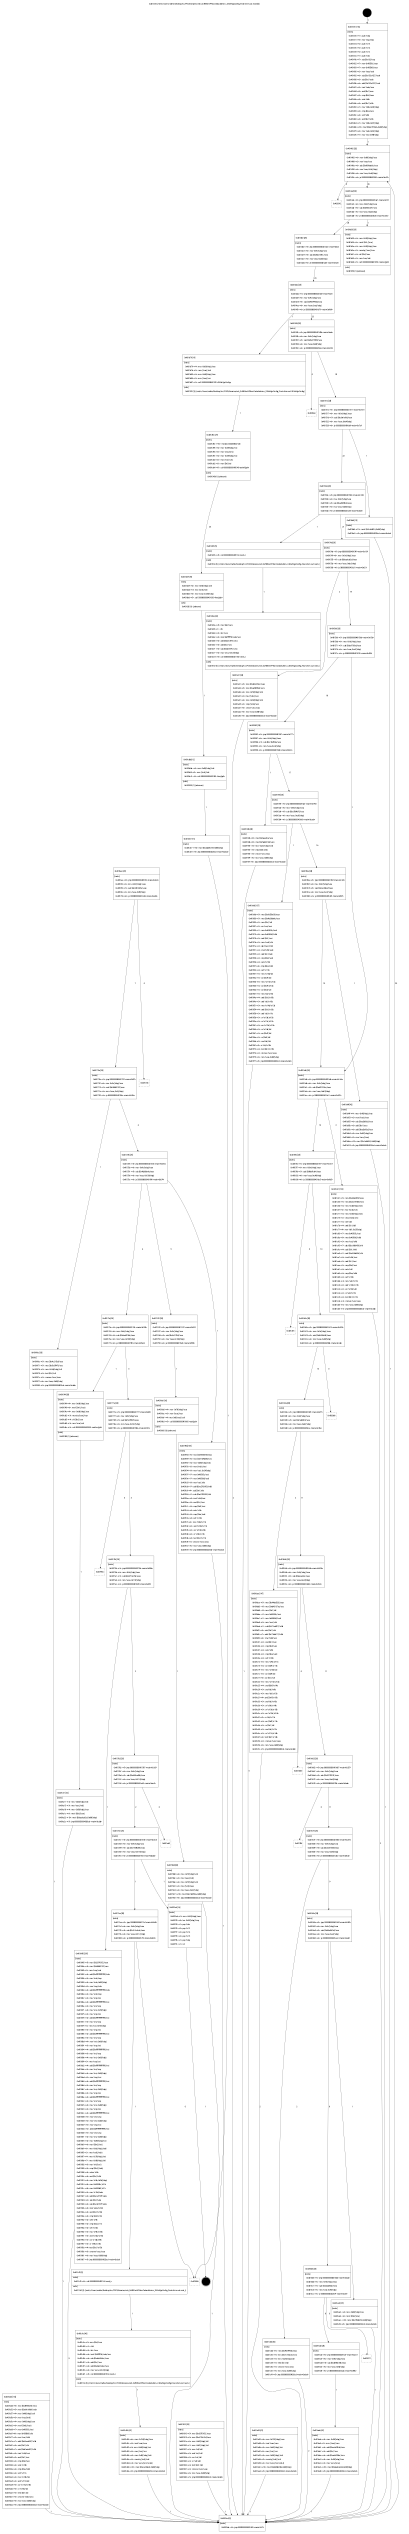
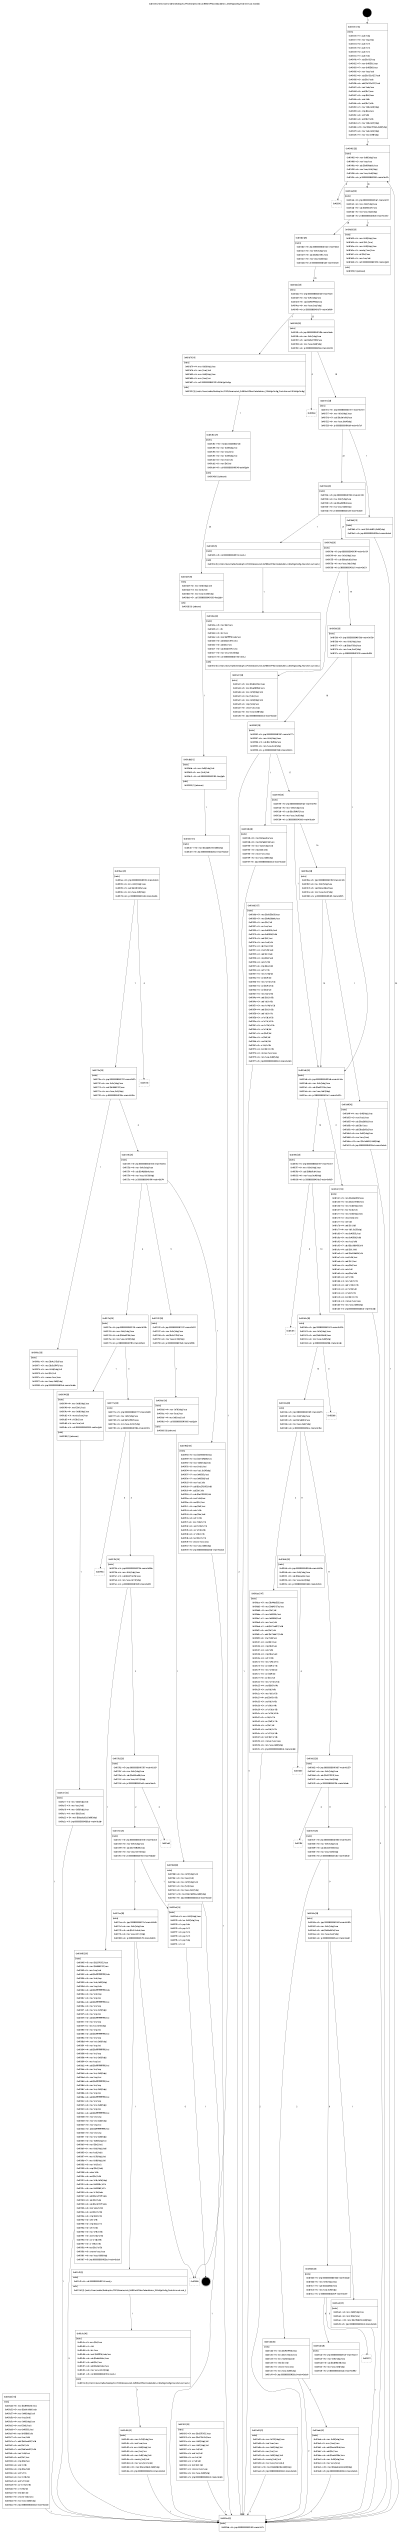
(288, 862) -> (301, 945)
(232, 1616) -> (238, 1632)
(312, 1671) -> (328, 1592)
(335, 2400) -> (316, 2401)
